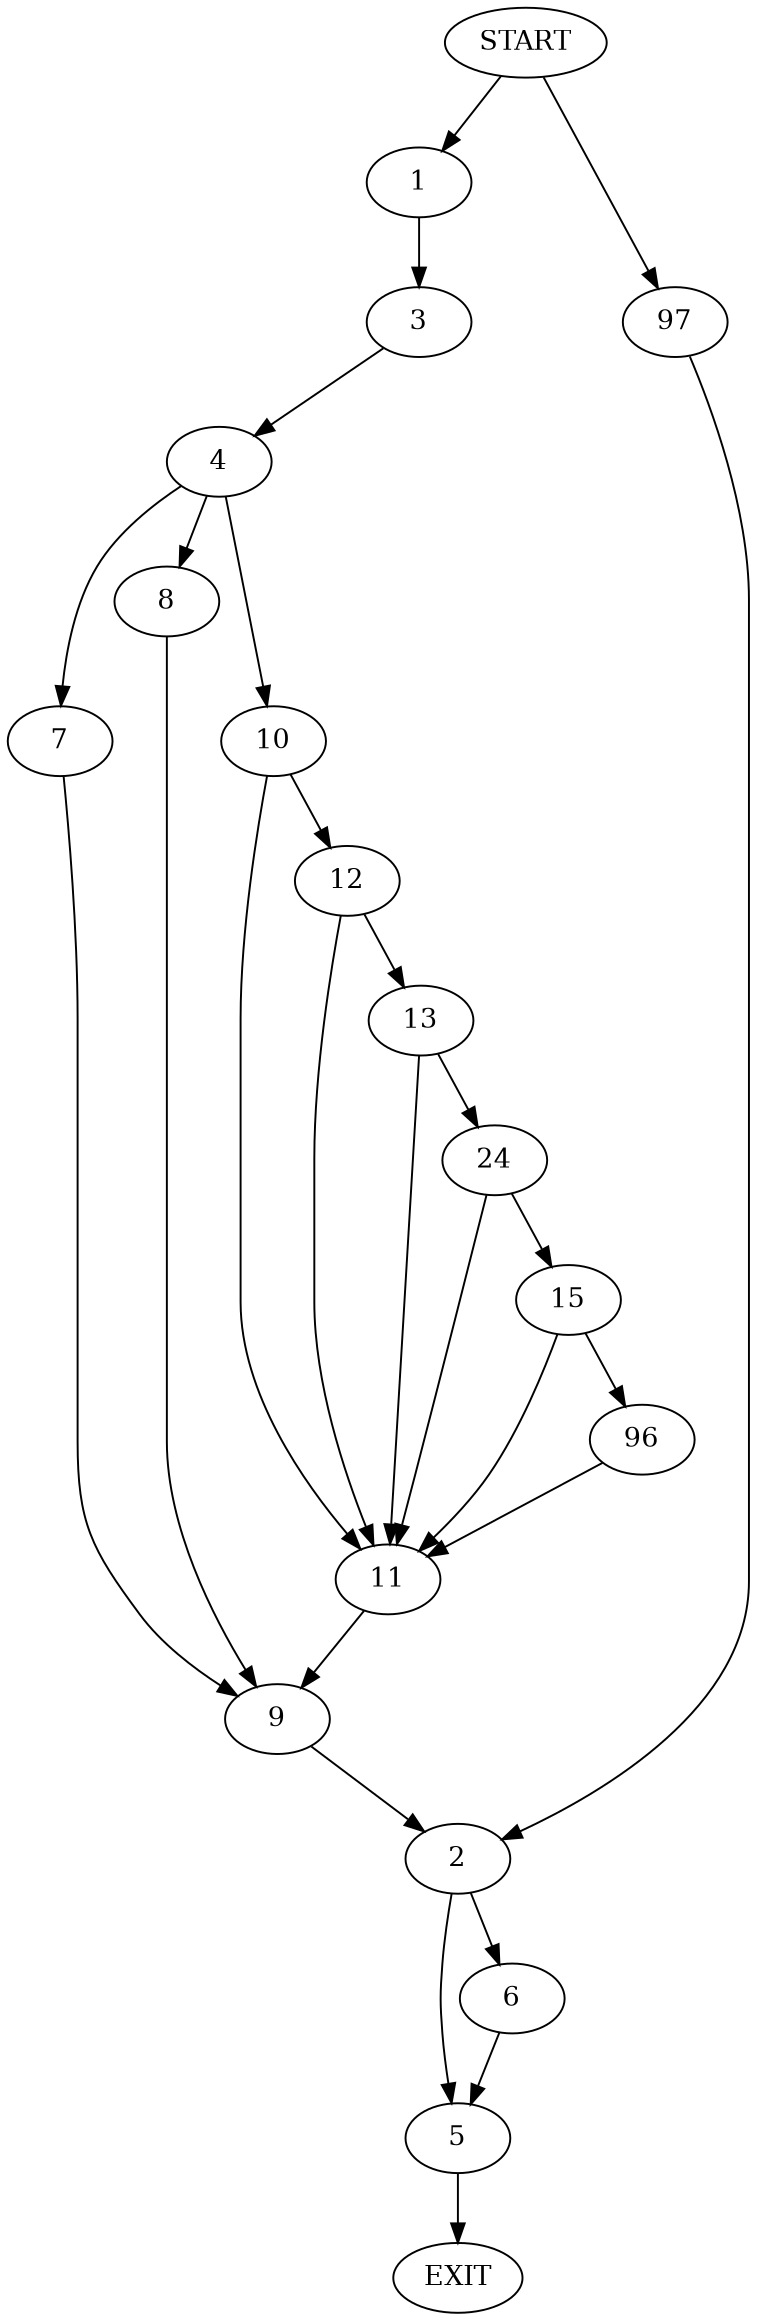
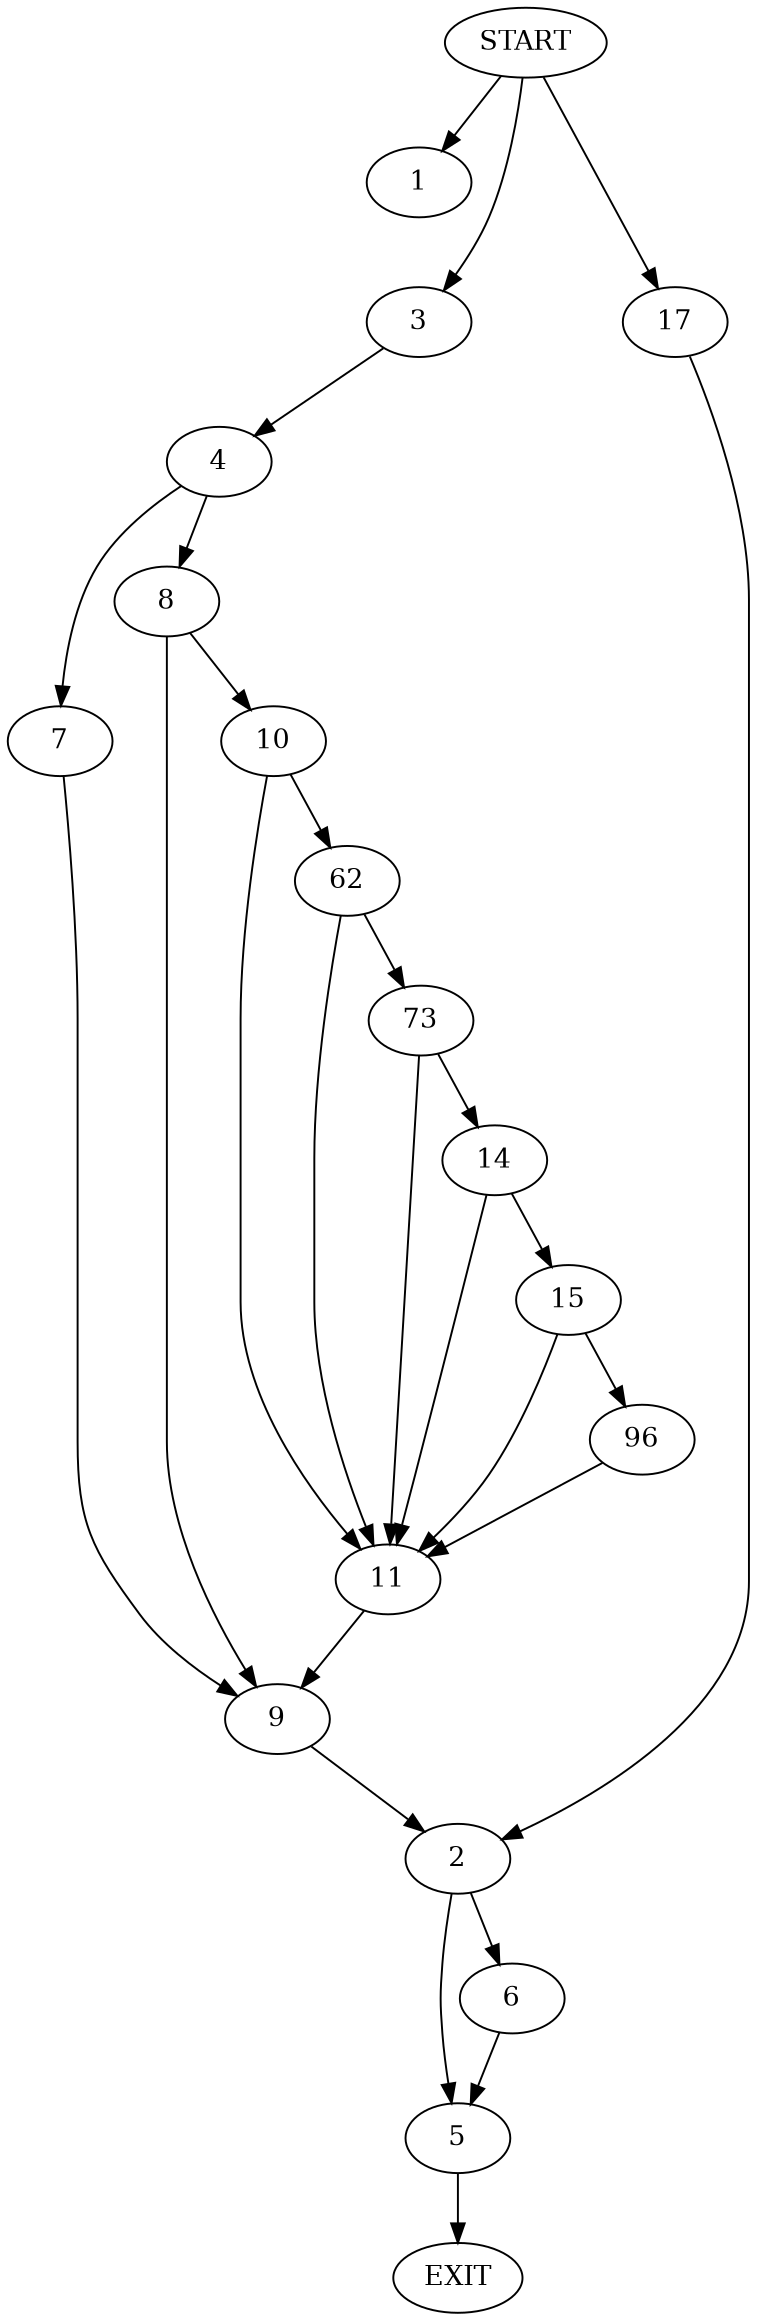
(419, 243) -> (502, 181)
(675, 322) -> (675, 322)
(245, 592) -> (214, 664)
(347, 881) -> (347, 881)
(421, 1021) -> (421, 1021)
(495, 1160) -> (495, 1160)
